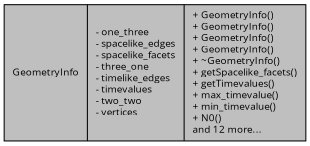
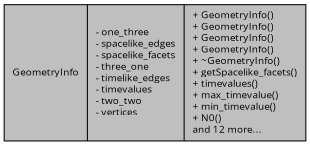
(234, 84) -> (226, 84)
